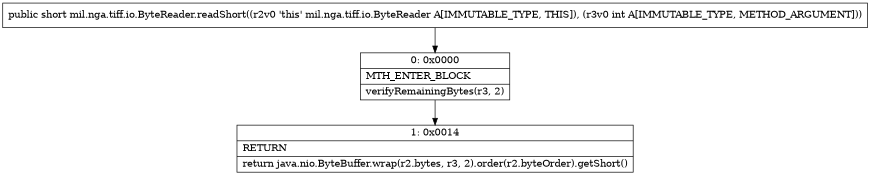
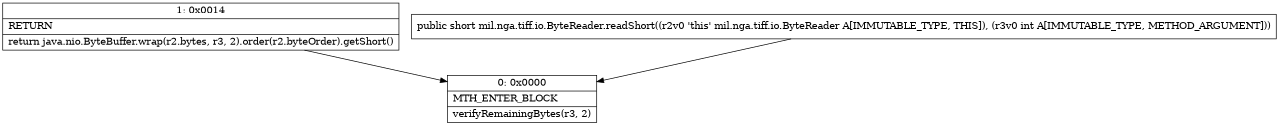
(435, 109) -> (372, 65)
